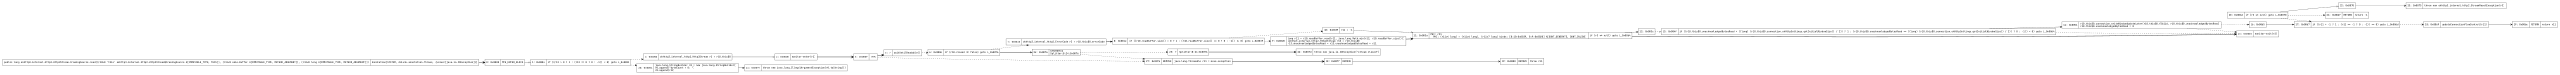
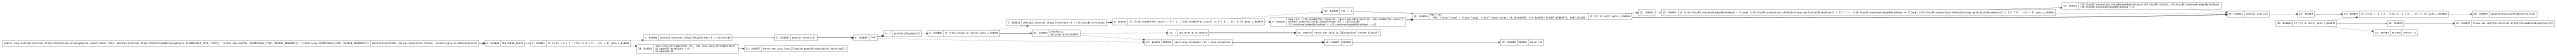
(2234, 25) -> (2283, 14)
(2535, 25) -> none
